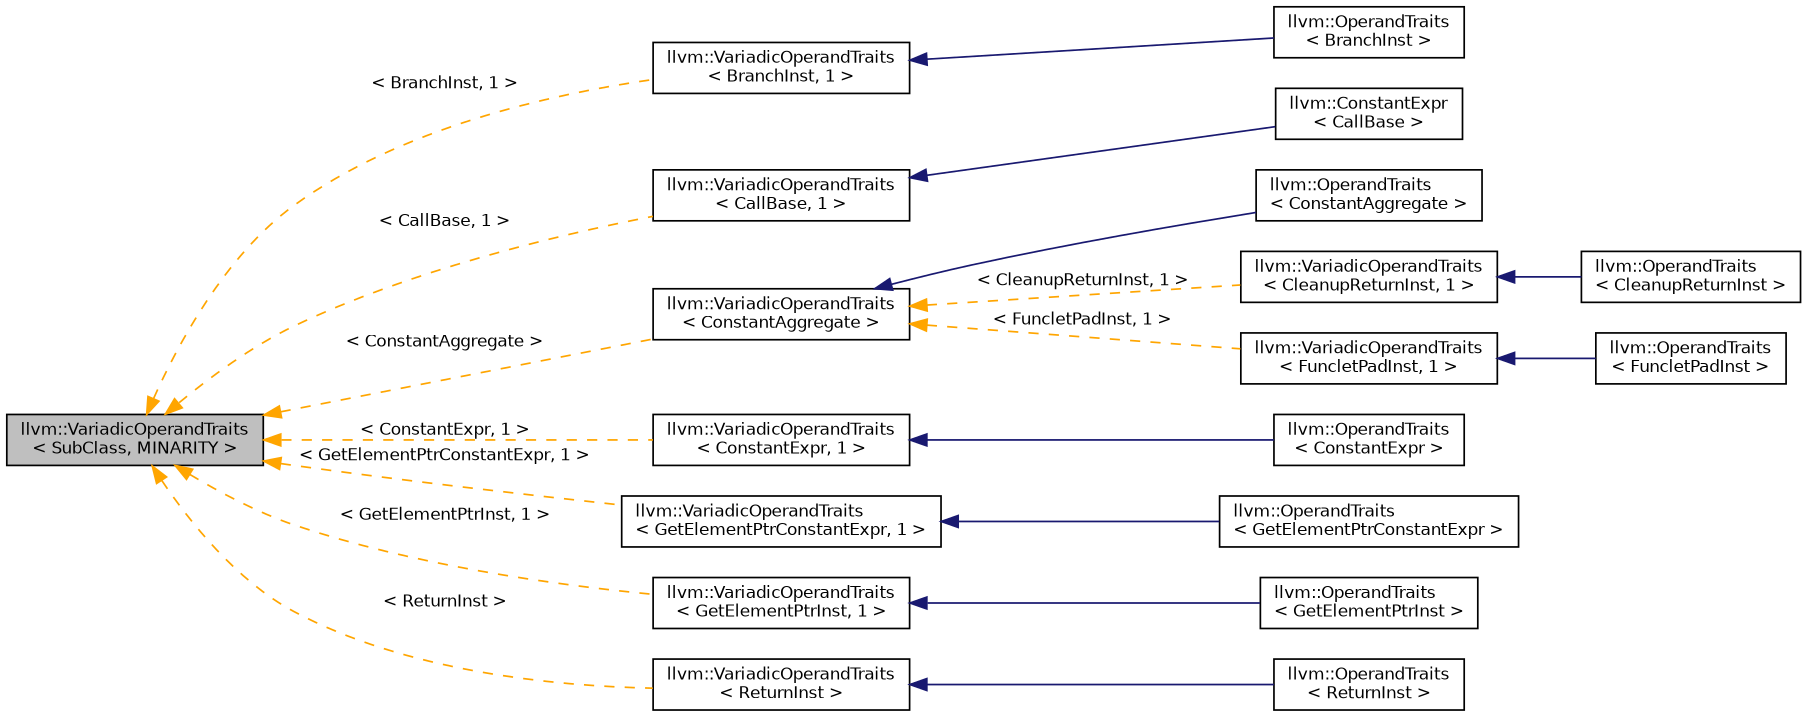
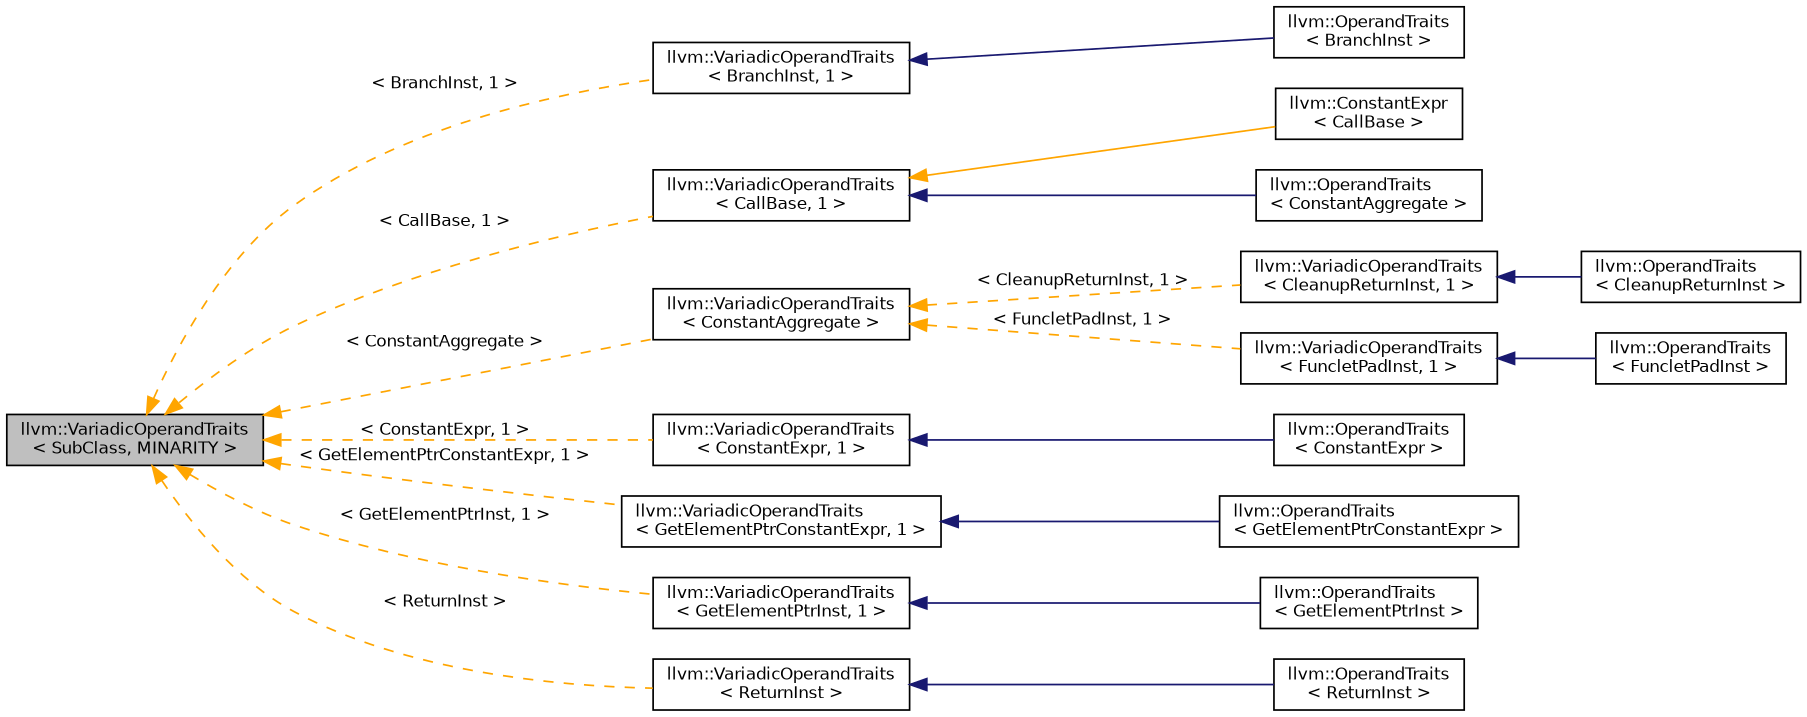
(1101, 151) -> (1101, 151)
(1073, 244) -> (1092, 195)
